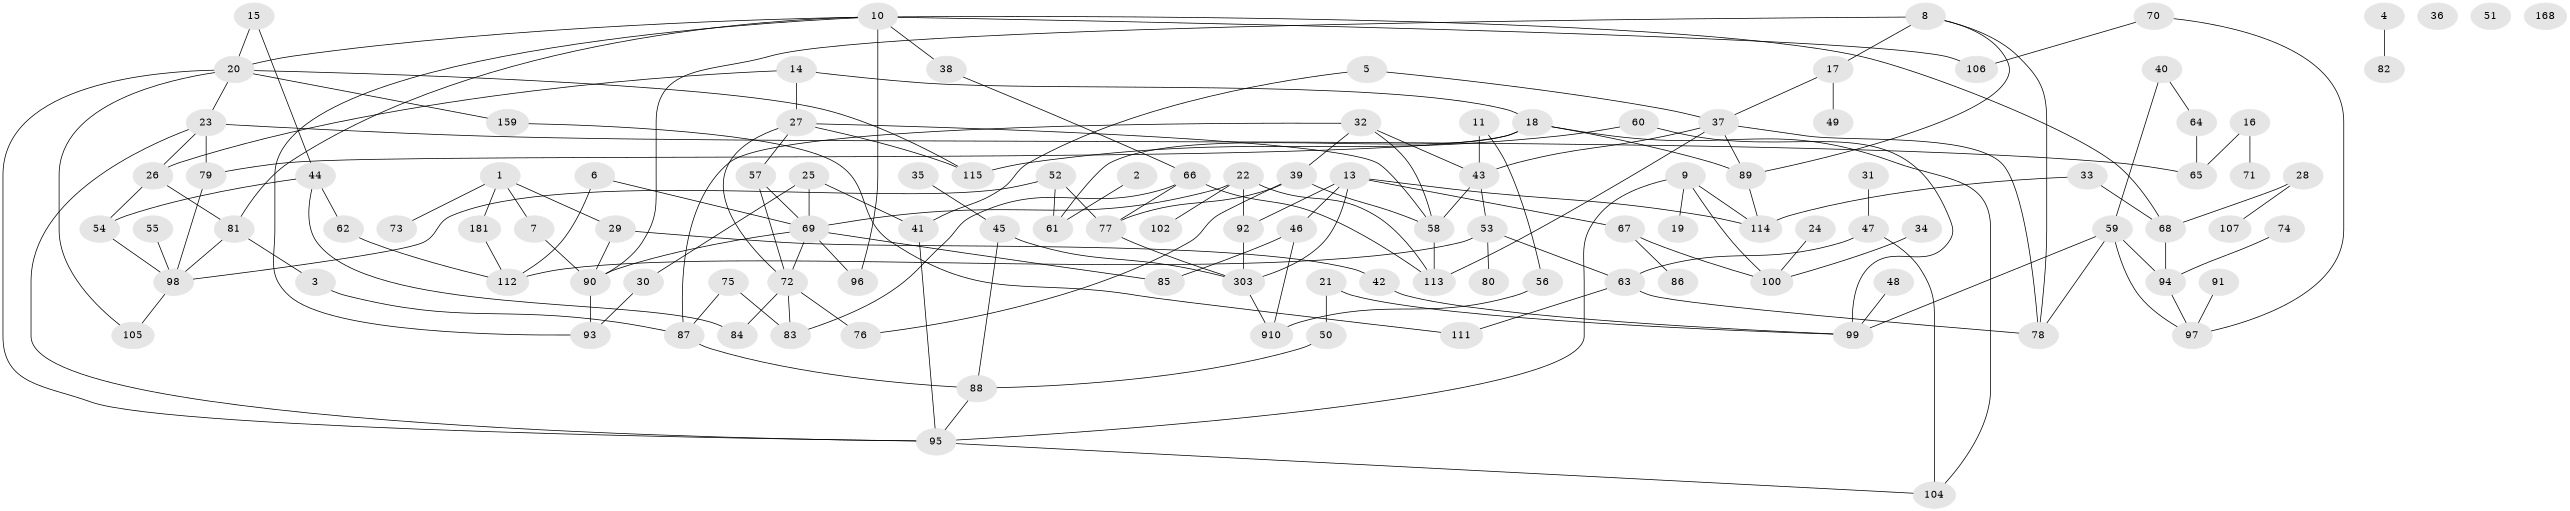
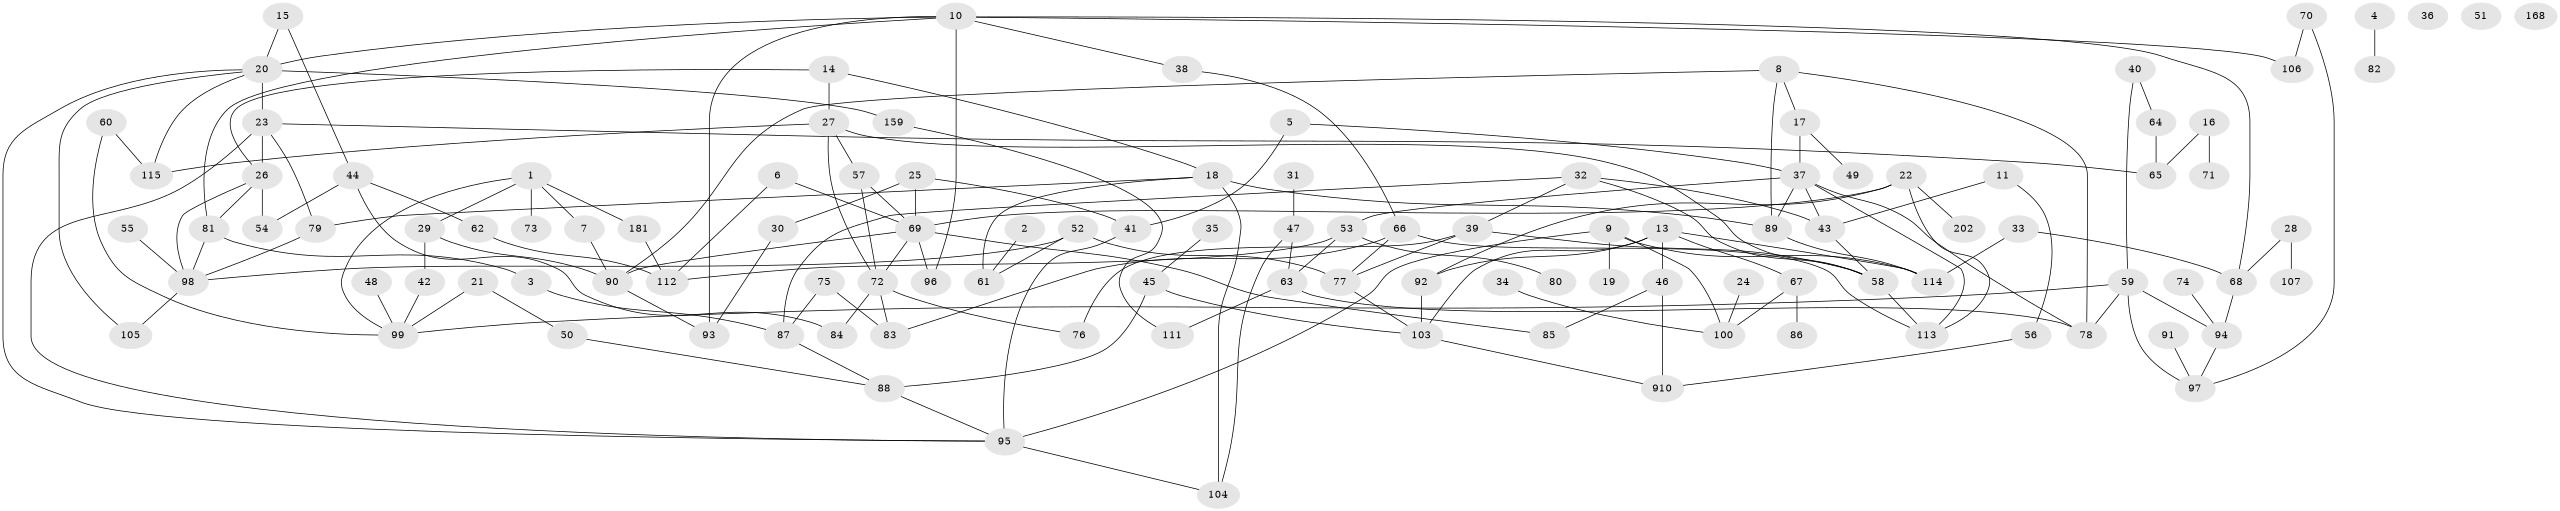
(1484, 207) -> (1570, 194)
(1161, 229) -> (1964, 229)
none -> (372, 232)
(137, 256) -> (189, 211)
(1244, 282) -> (1422, 335)
